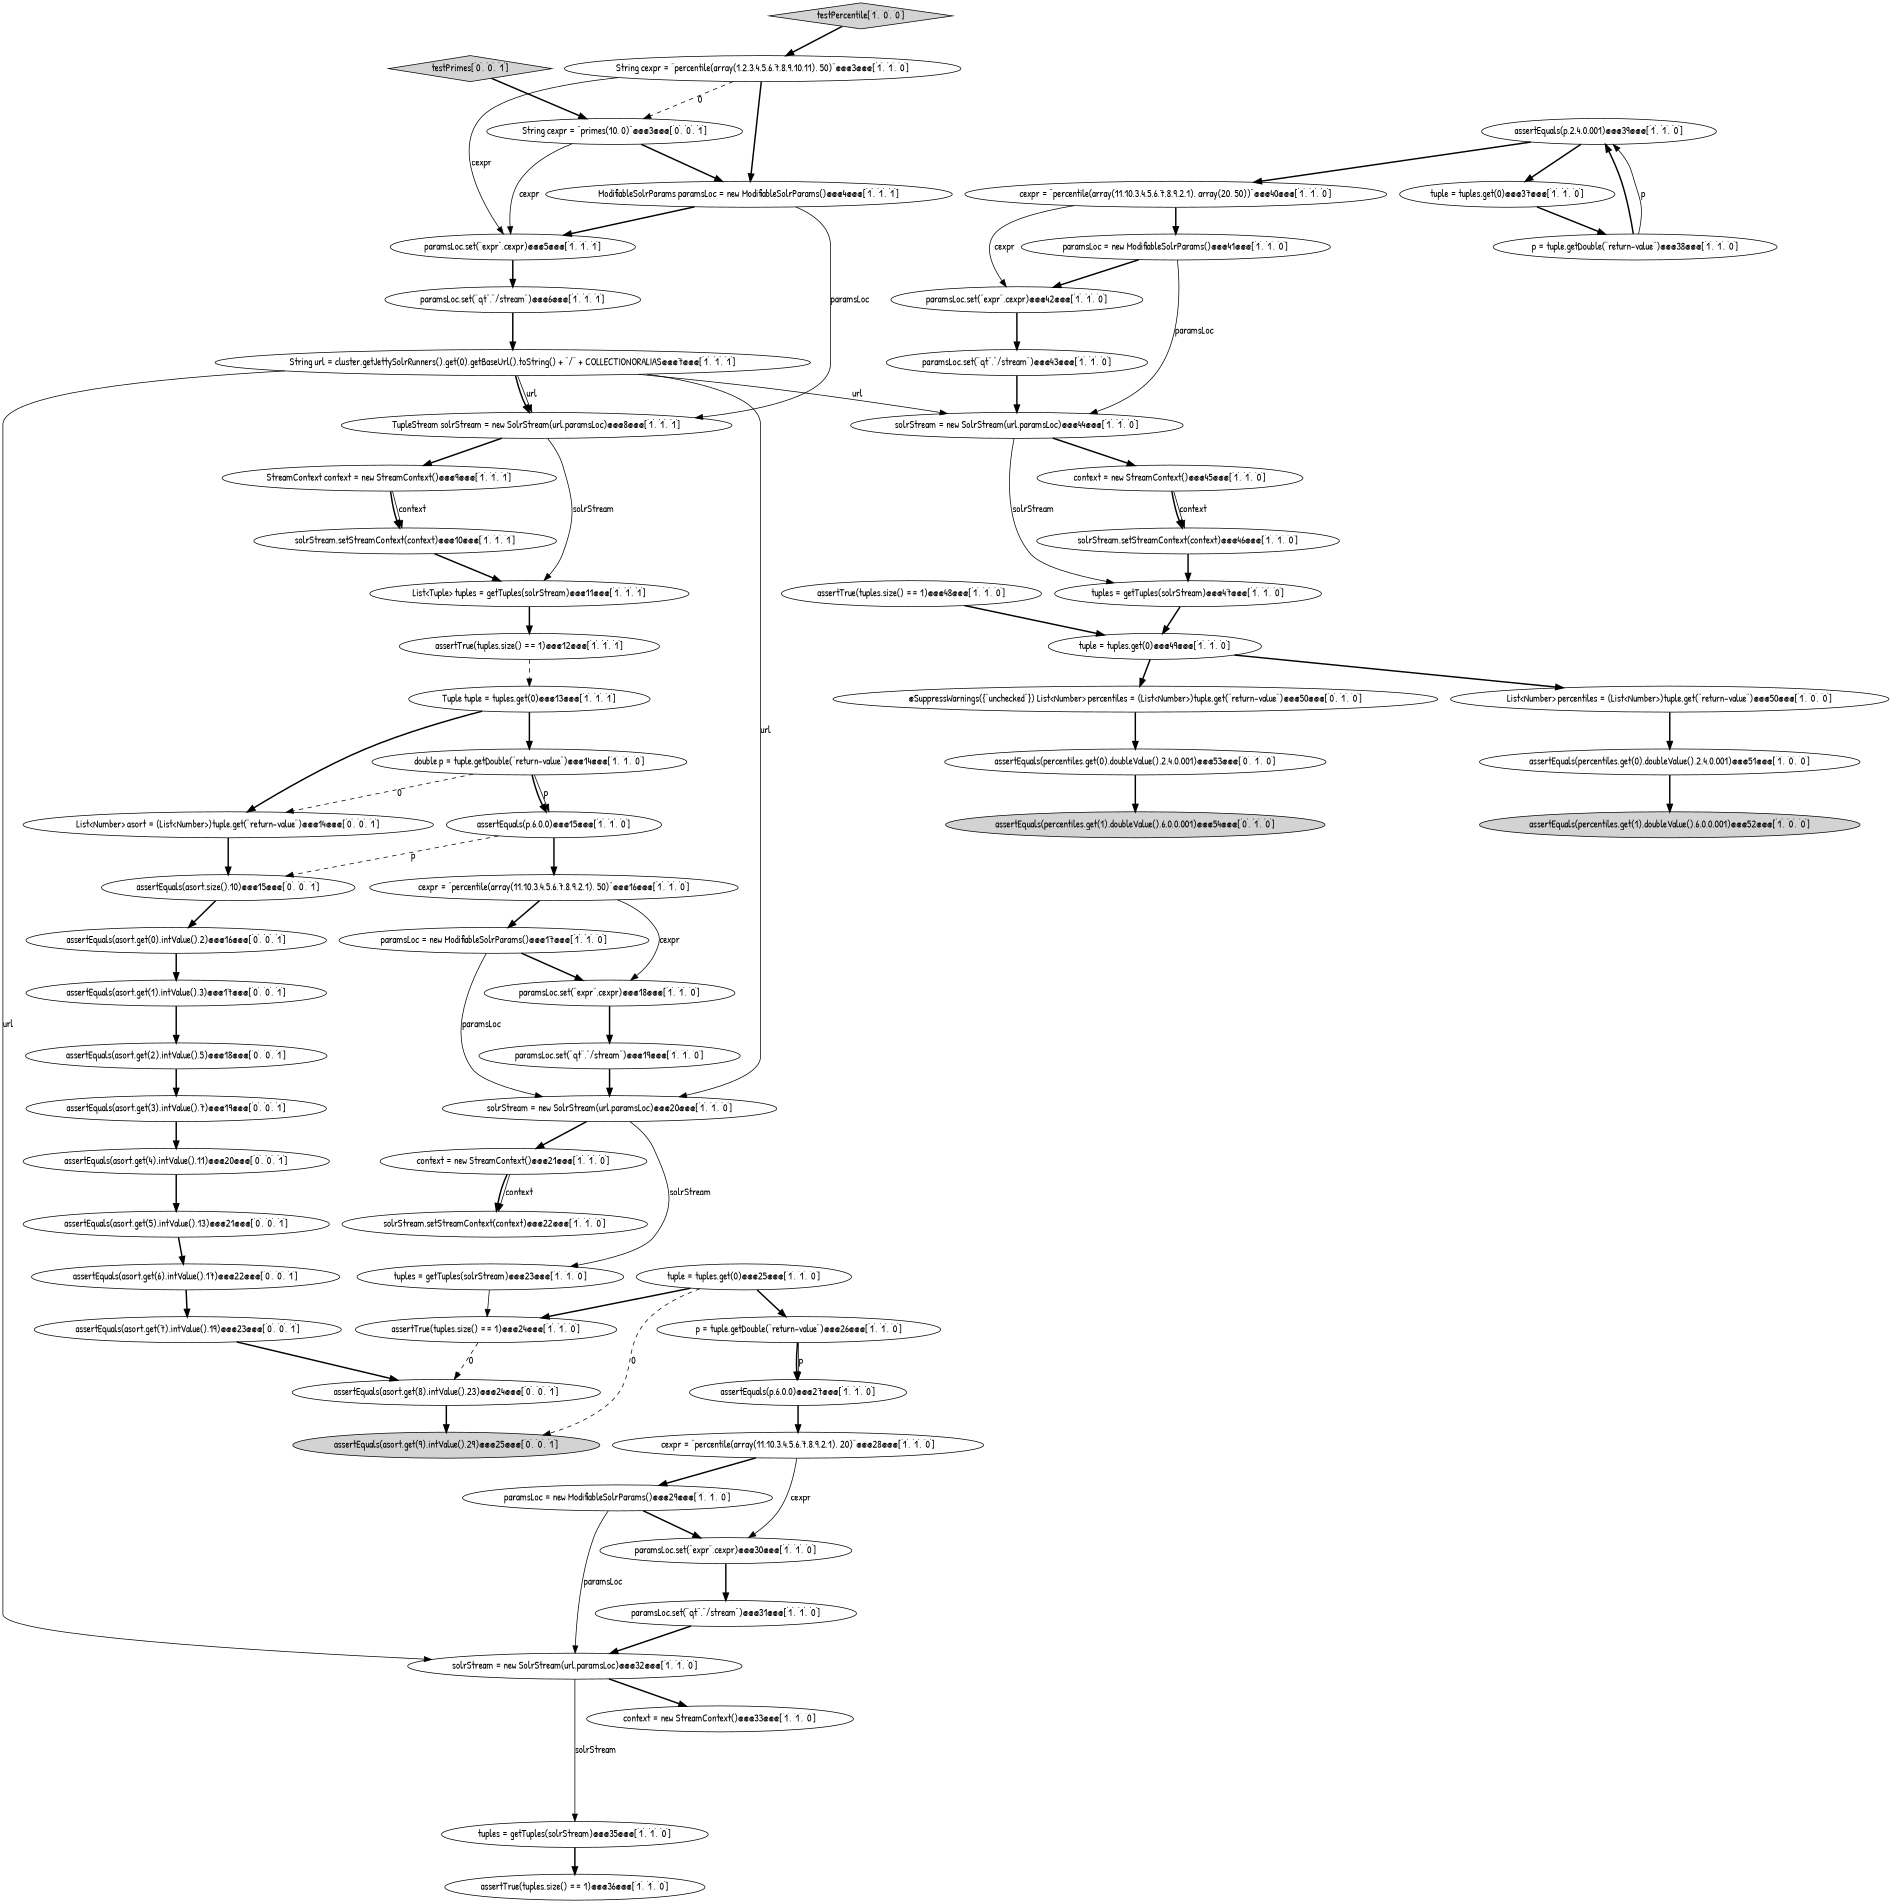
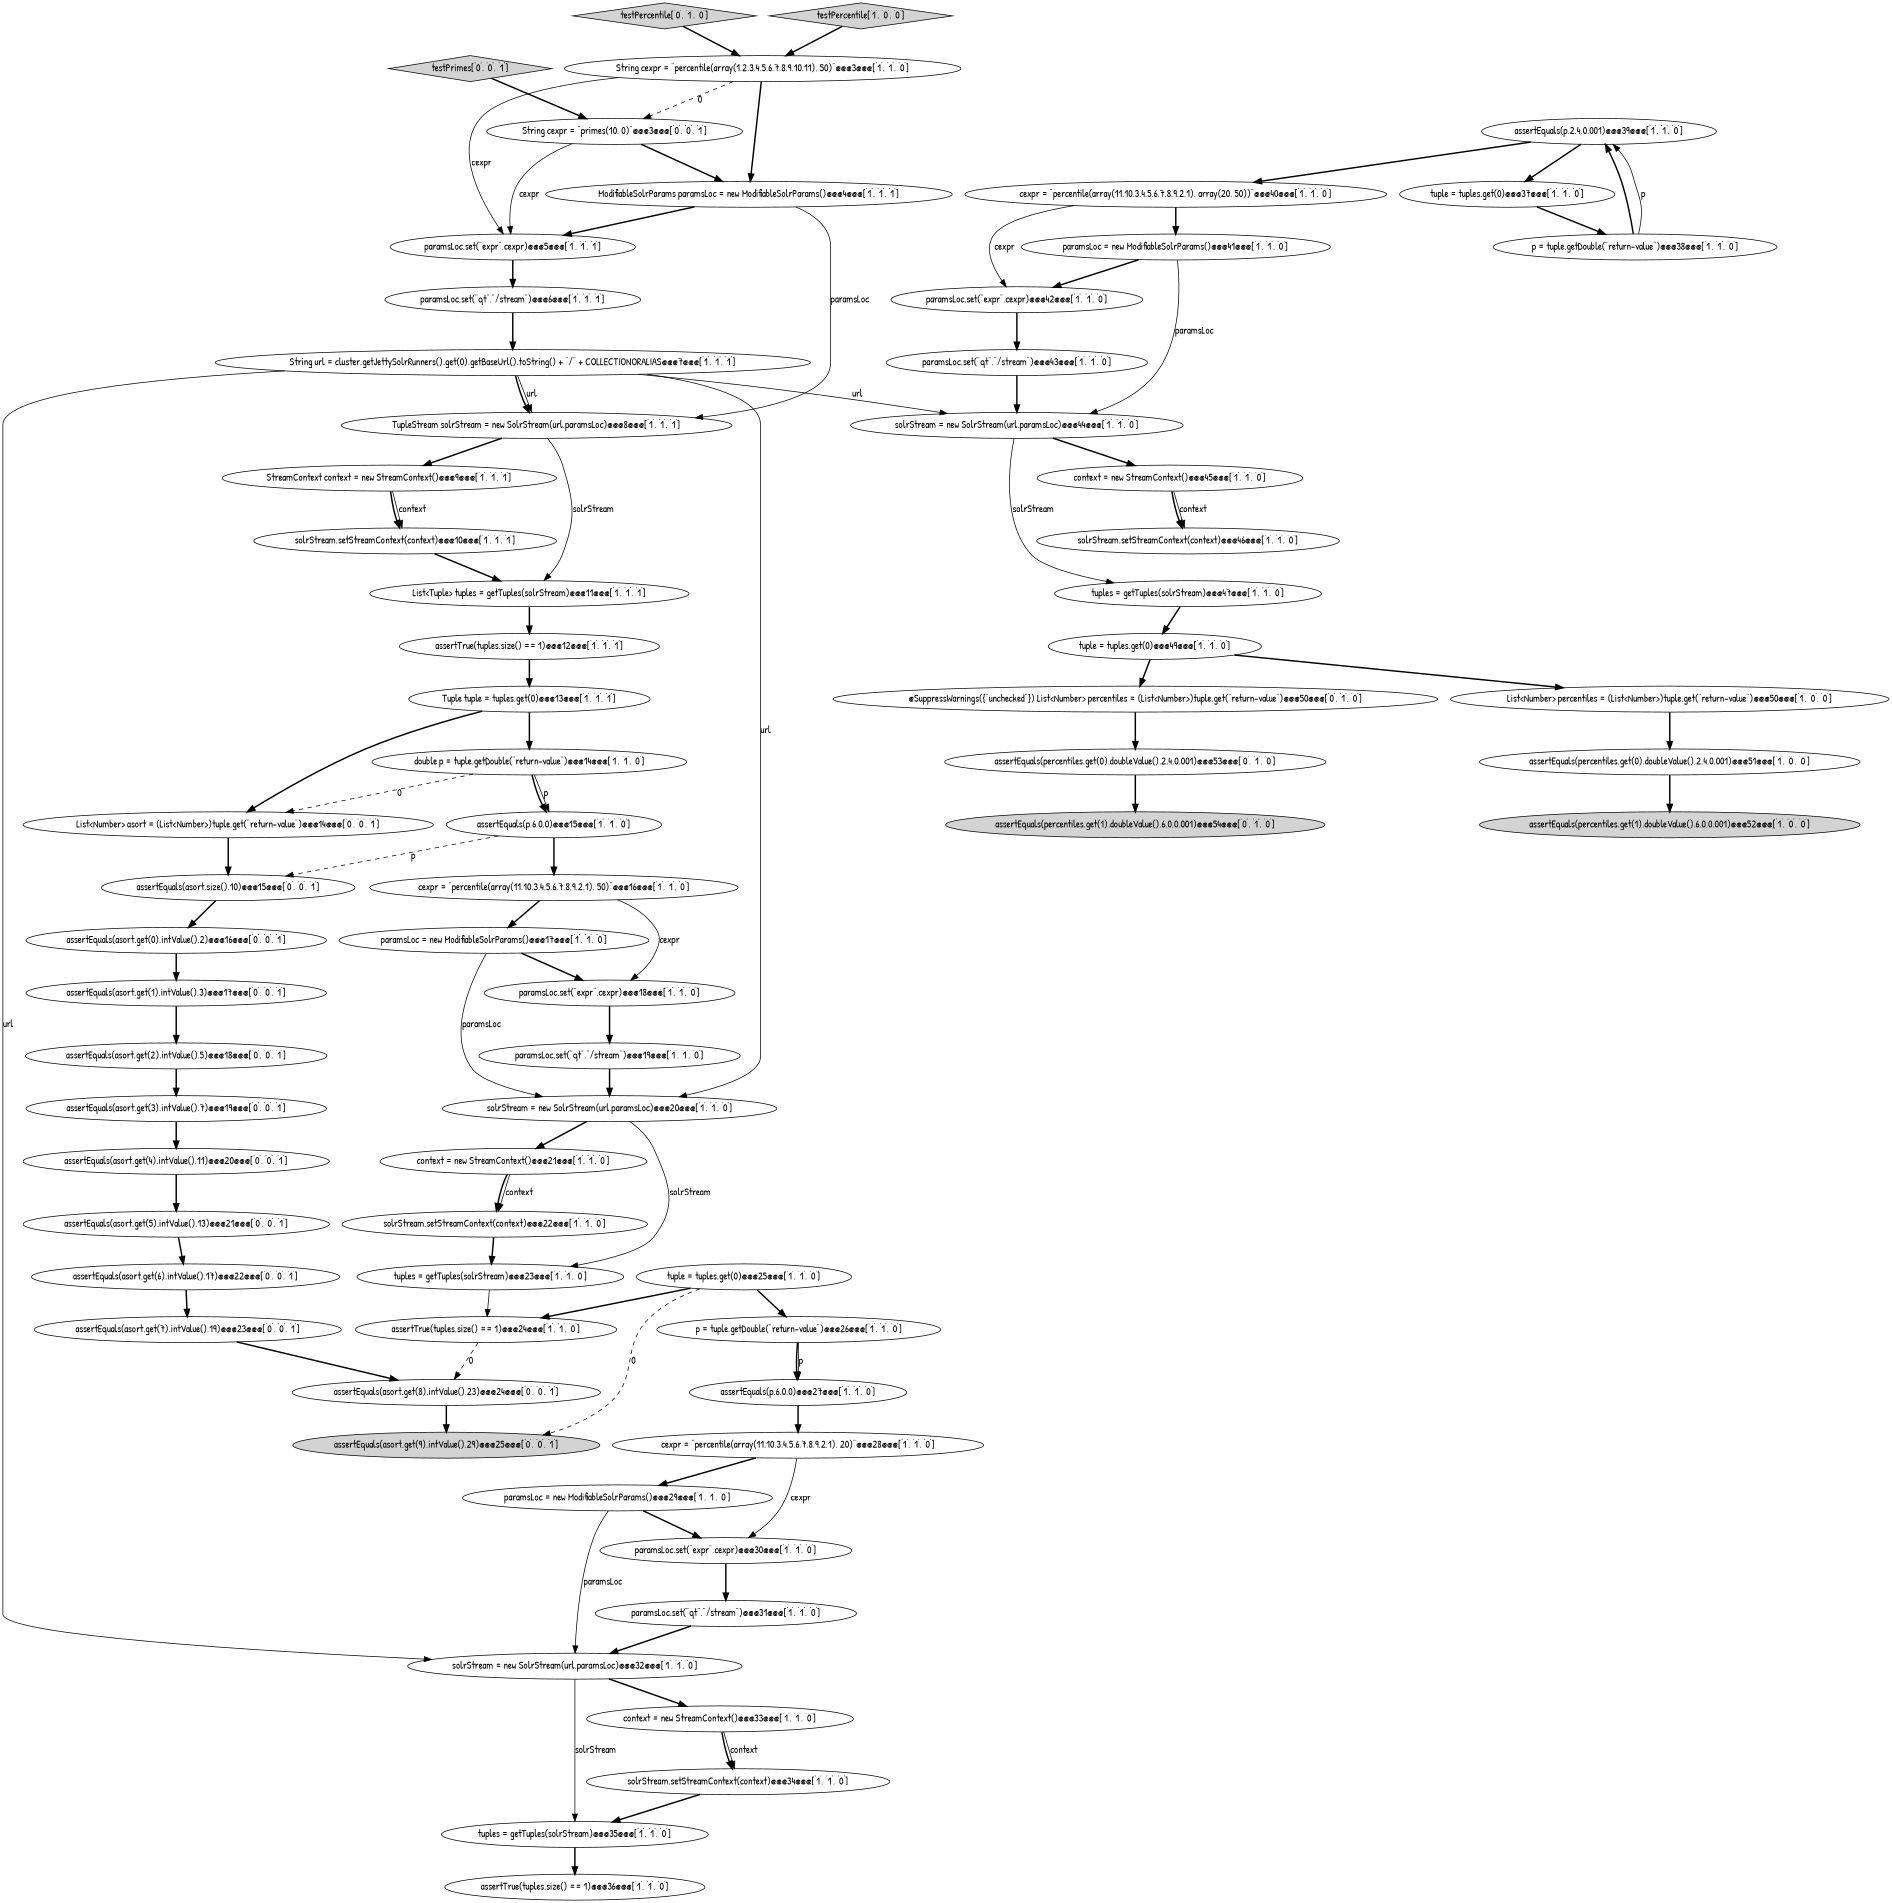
none -> (664, 16)
(1188, 564) -> none
(911, 594) -> none
(529, 669) -> (529, 669)
none -> (493, 1247)
none -> (738, 1782)
